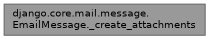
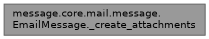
(105, 20) -> (105, 20)
